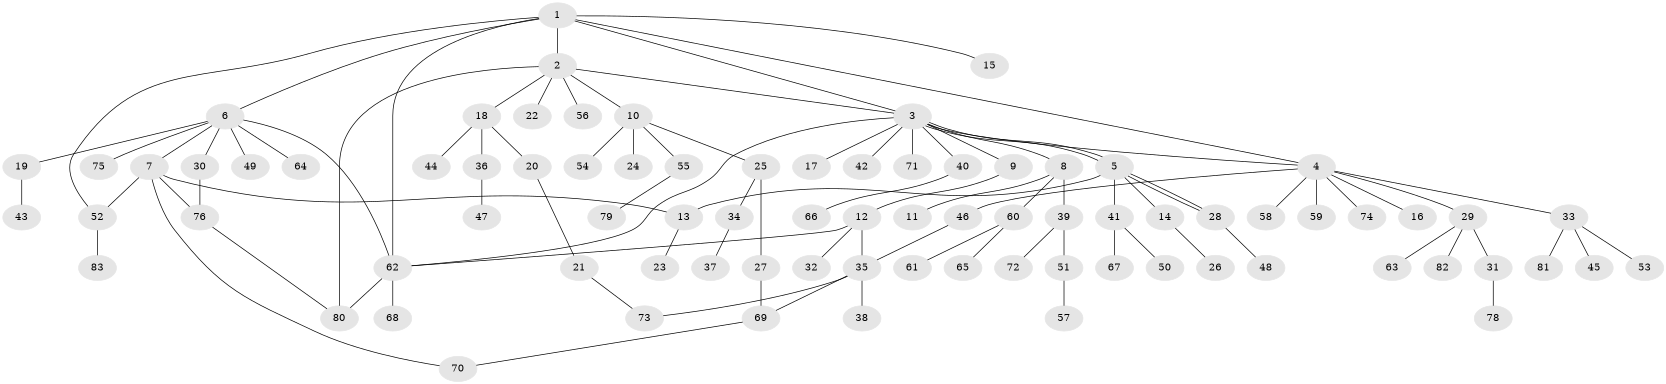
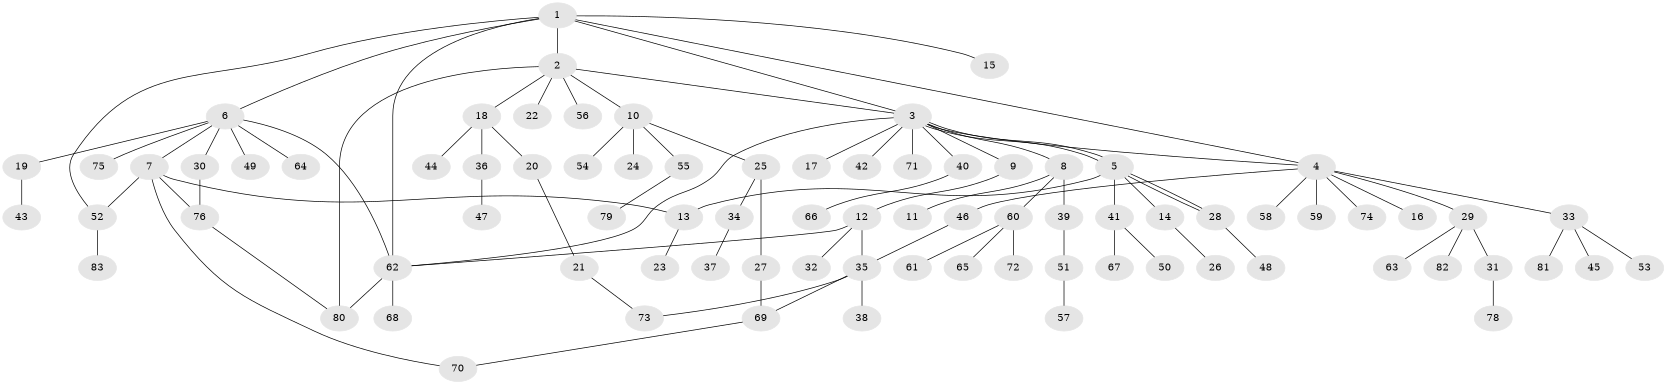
(1039, 243) -> (1014, 243)
